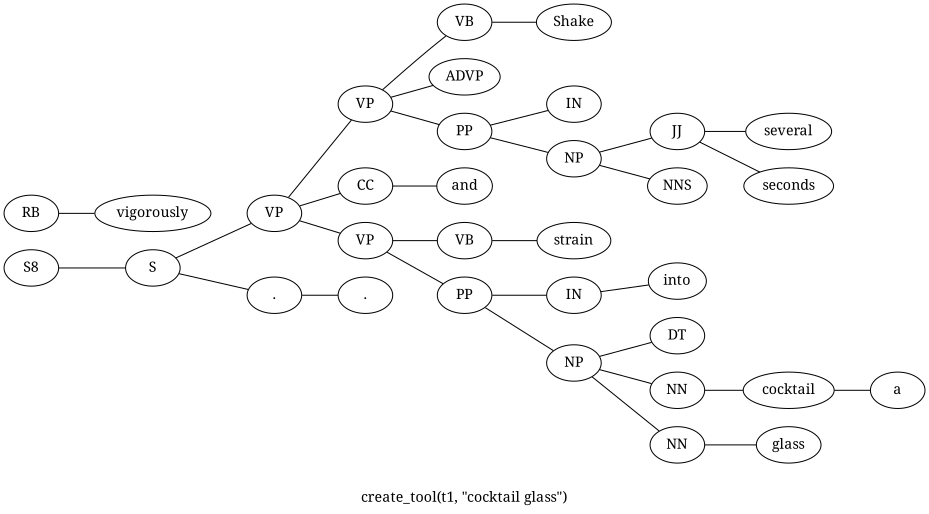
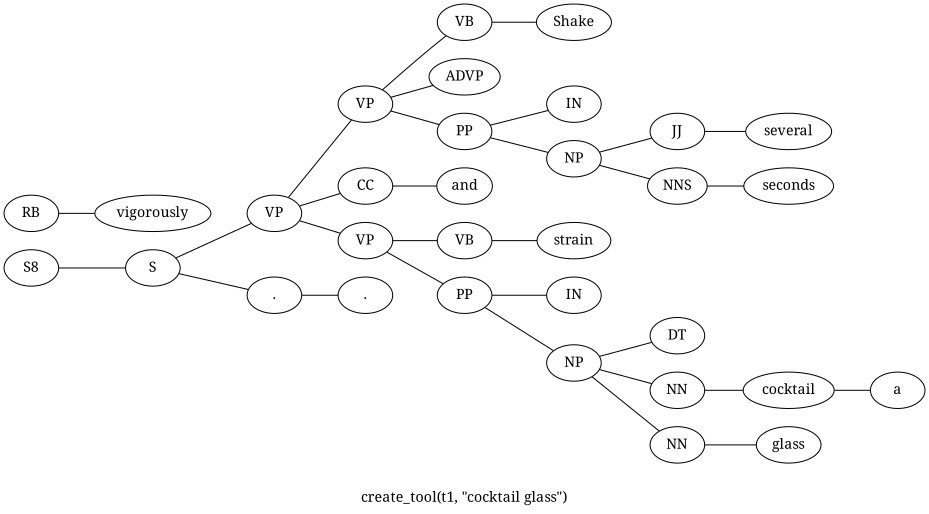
(730, 157) -> (726, 186)
(677, 281) -> none
